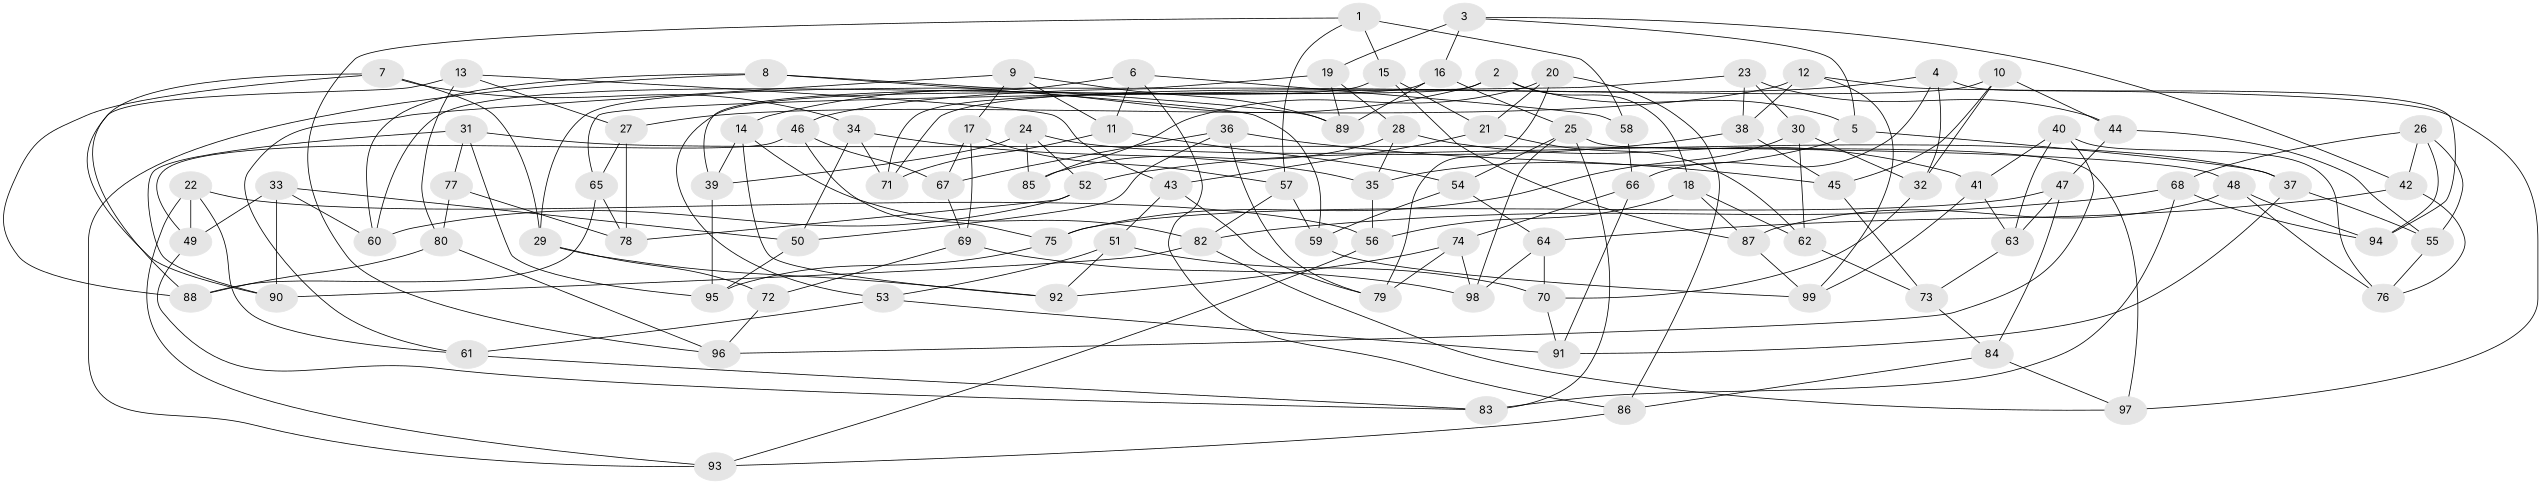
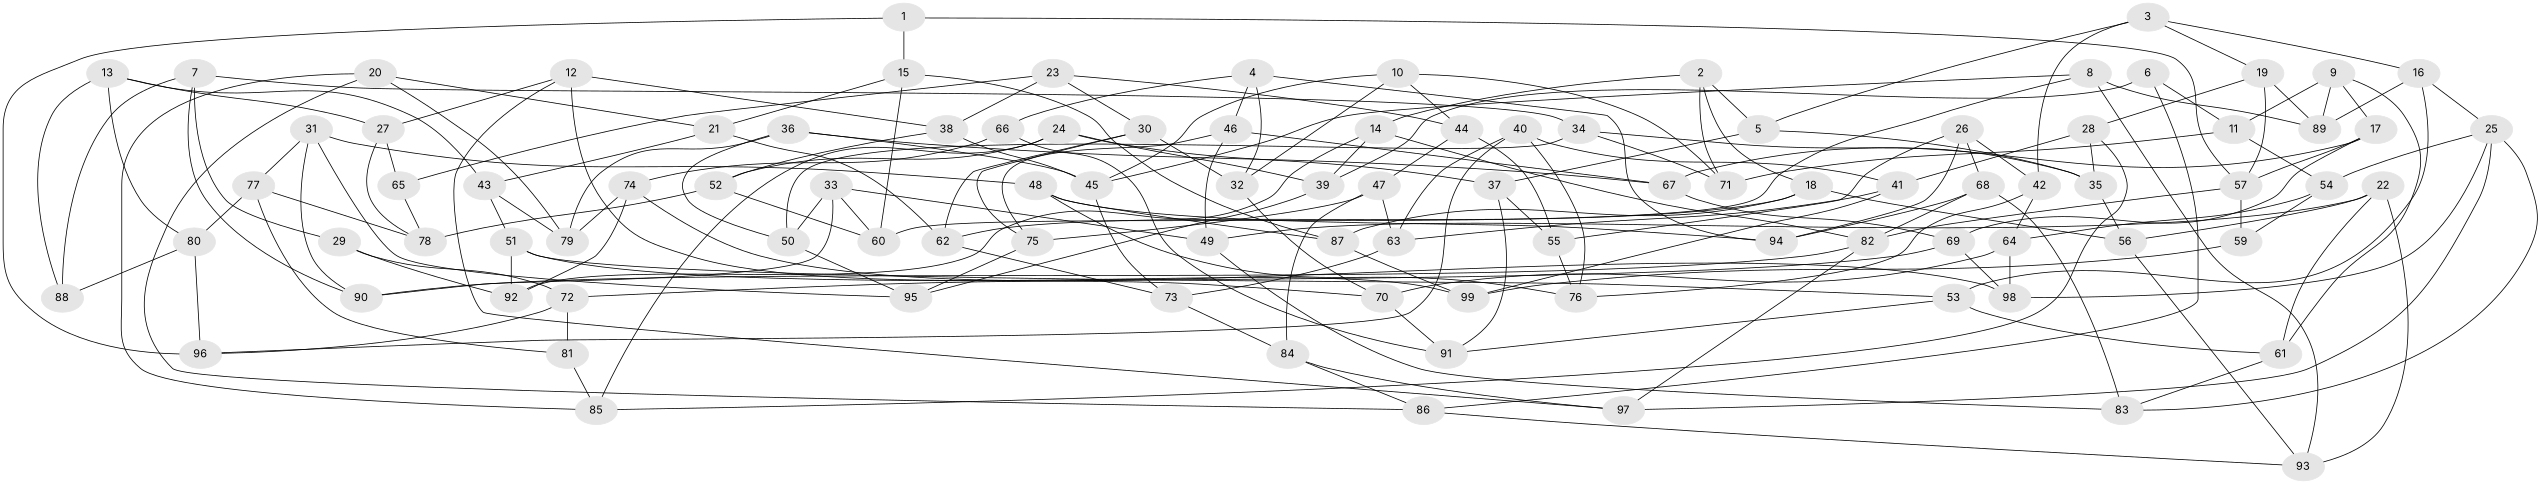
(883, 89) -> (2264, 131)
(1092, 98) -> (1610, 96)
(1627, 130) -> none
(423, 282) -> none
none -> (567, 354)
